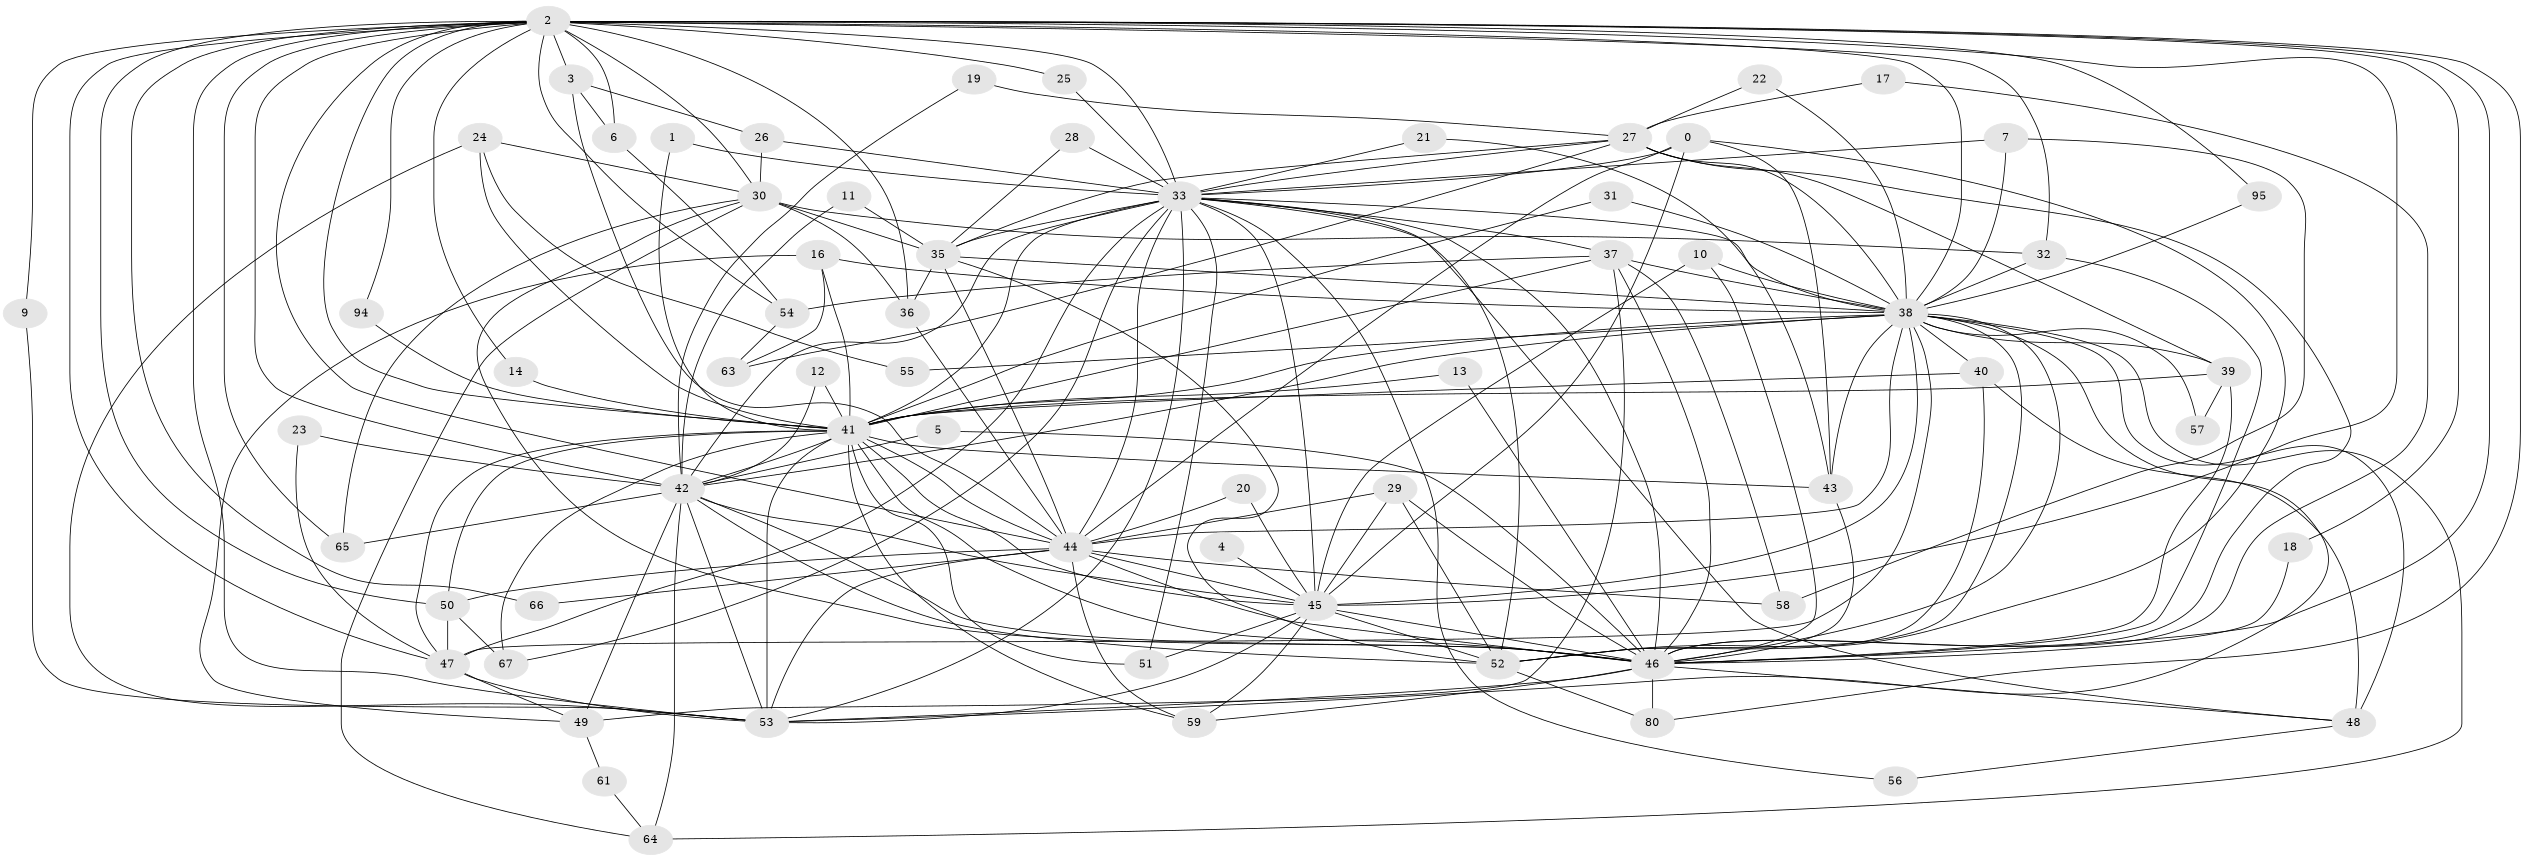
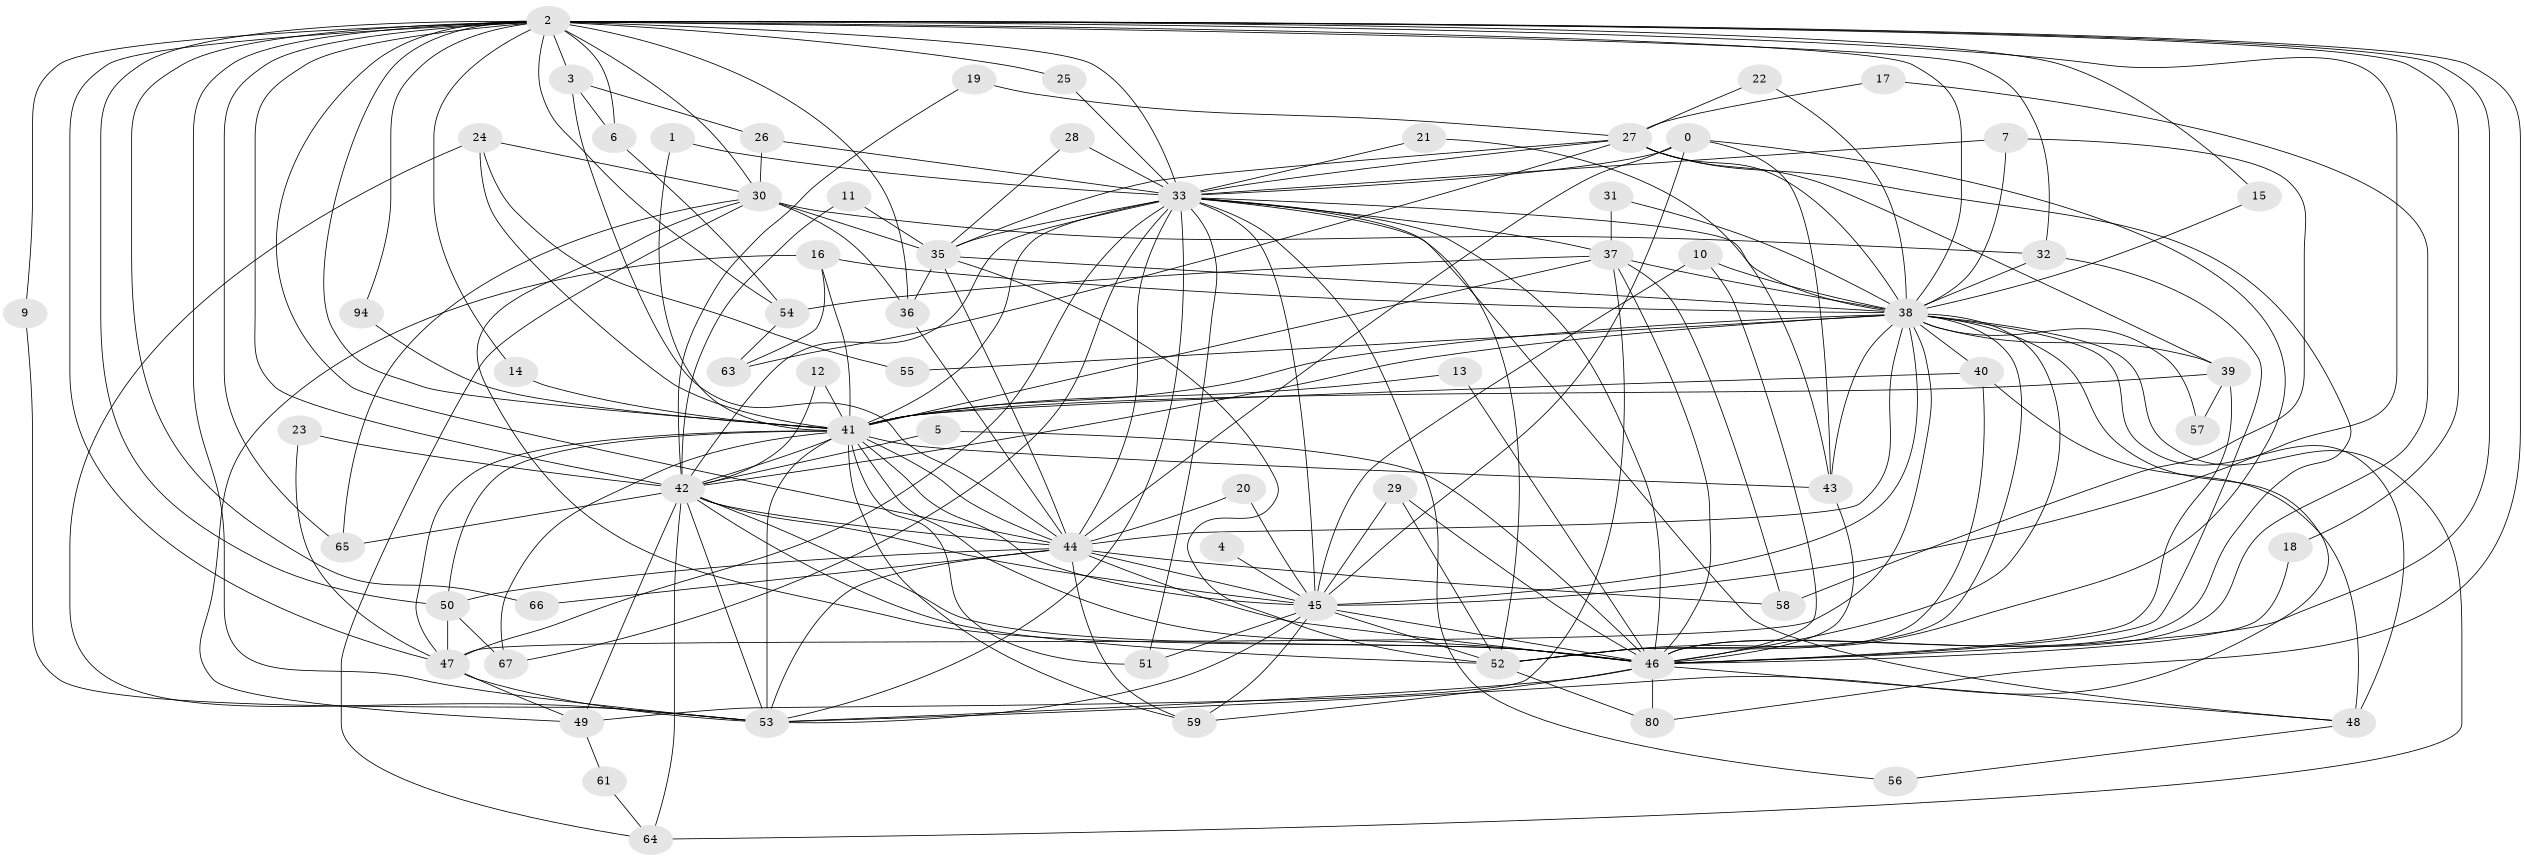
(2260, 196) -> (2260, 196)
(1226, 301) -> (1611, 227)
(1275, 511) -> (882, 528)
